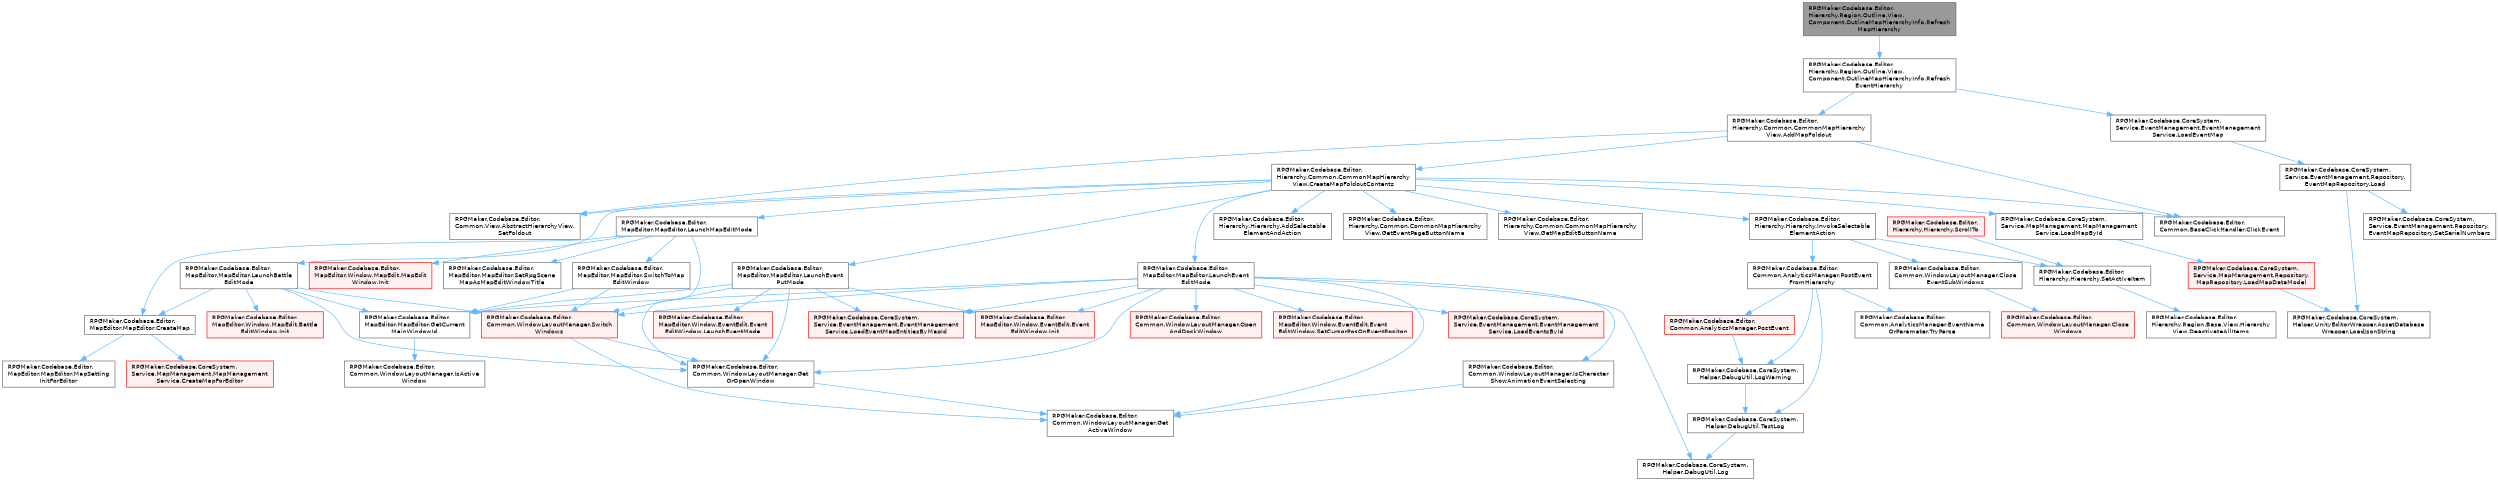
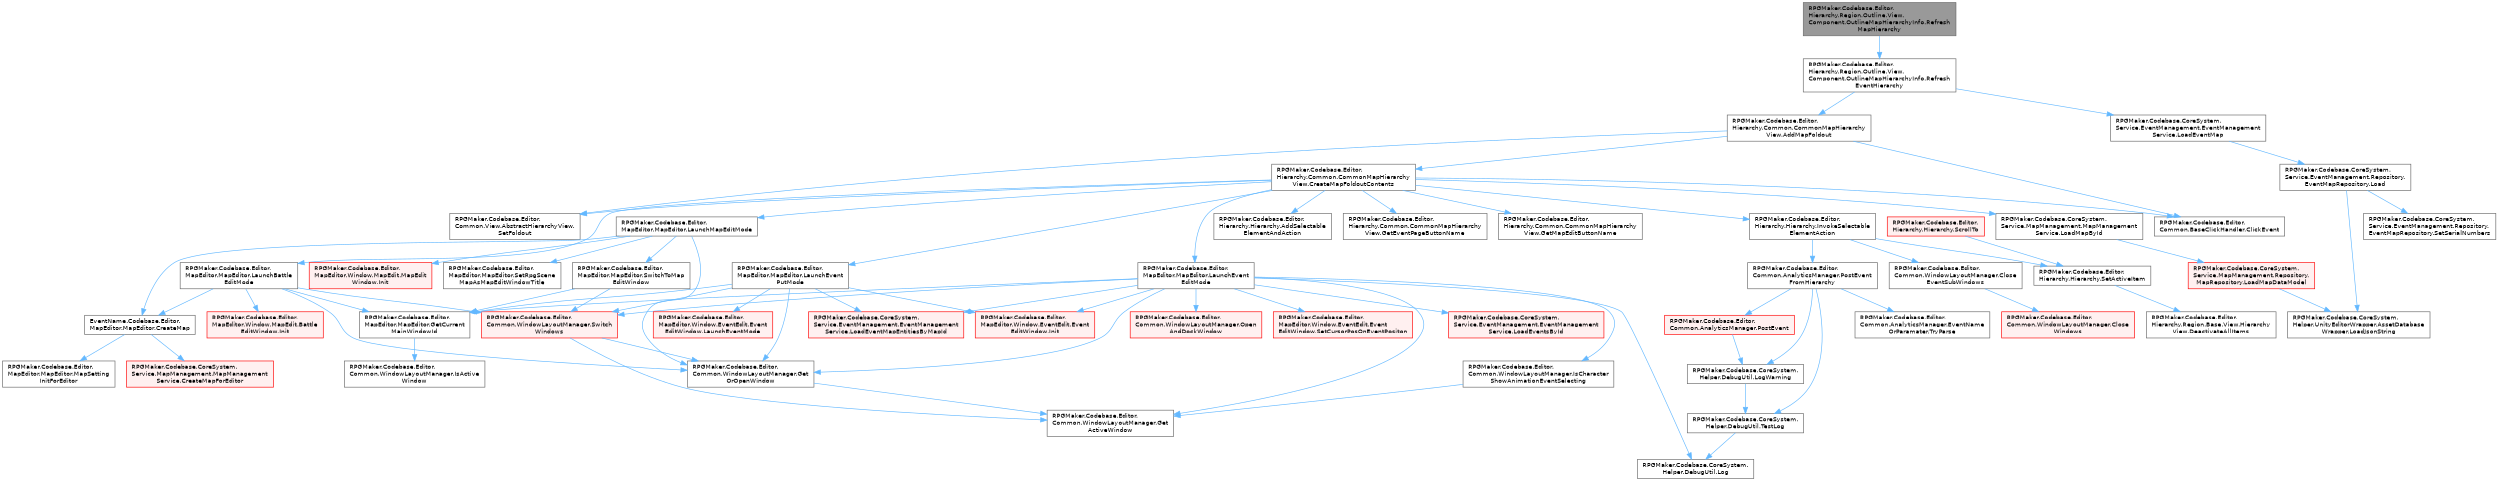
(140, 325) -> (140, 325)
